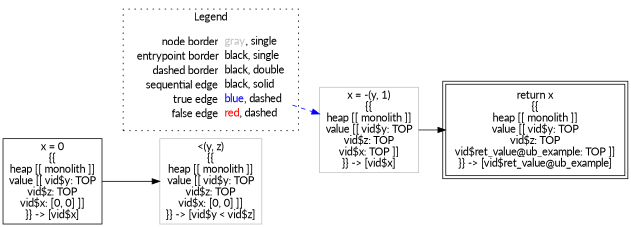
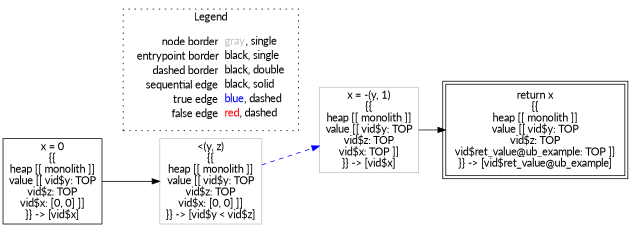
(303, 109) -> (287, 157)
